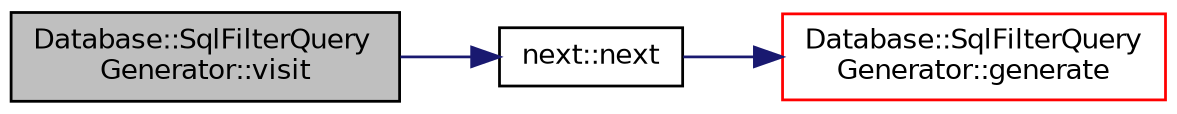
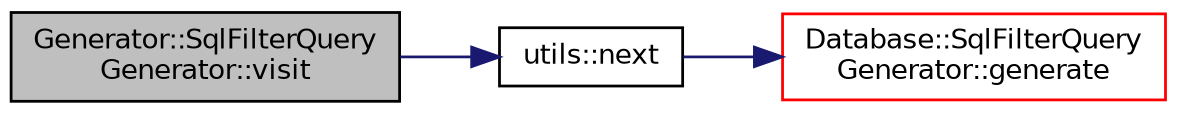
(205, 57) -> (205, 57)
(591, 57) -> (591, 57)
